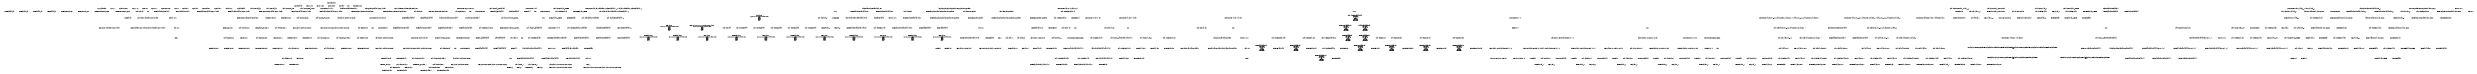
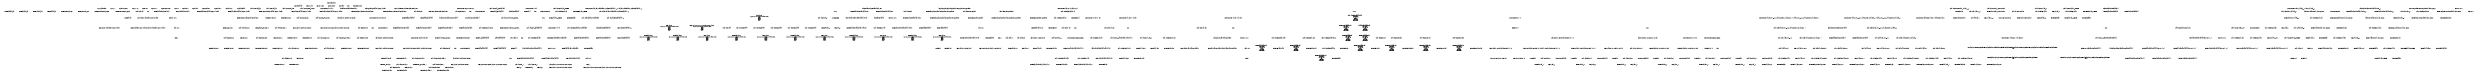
(38, 12) -> (38, 12)
(510, 68) -> none
